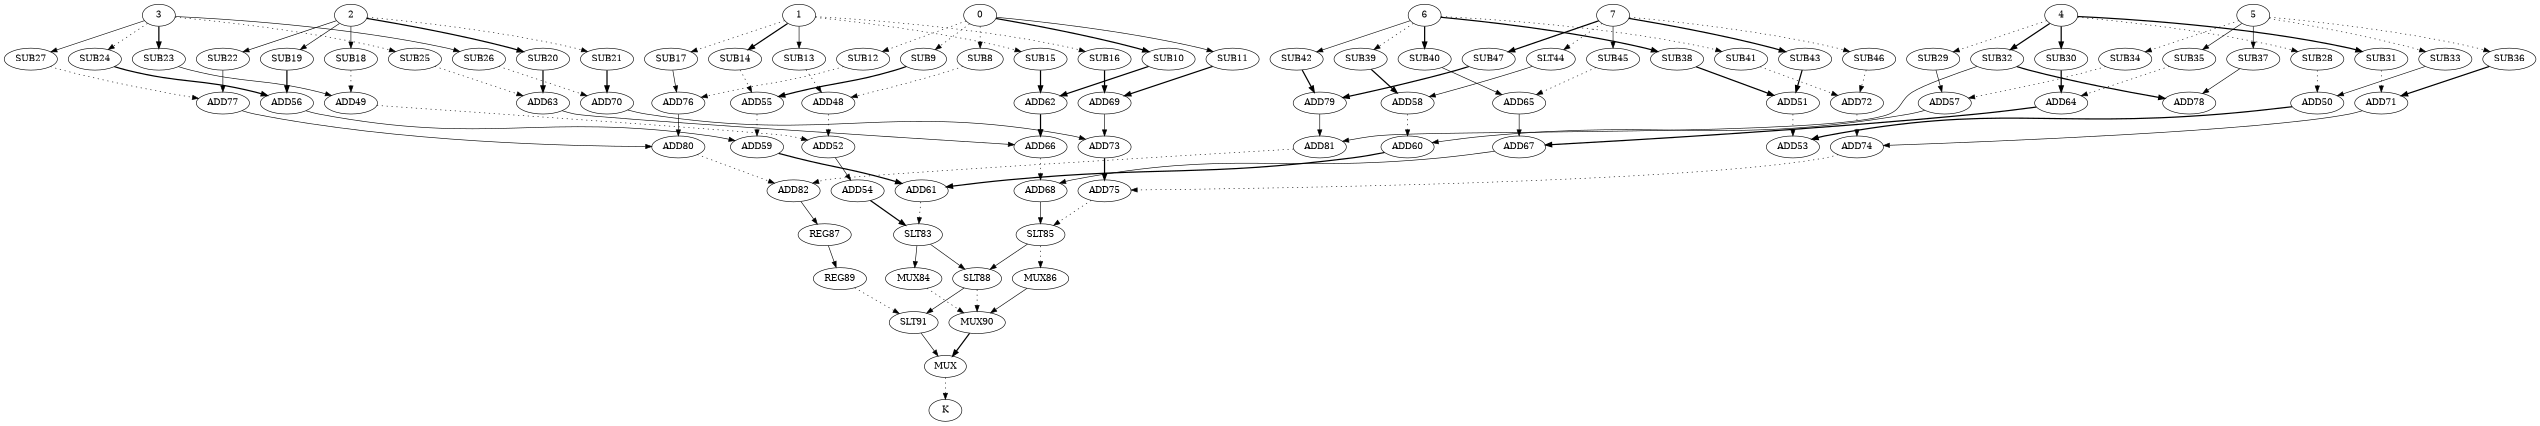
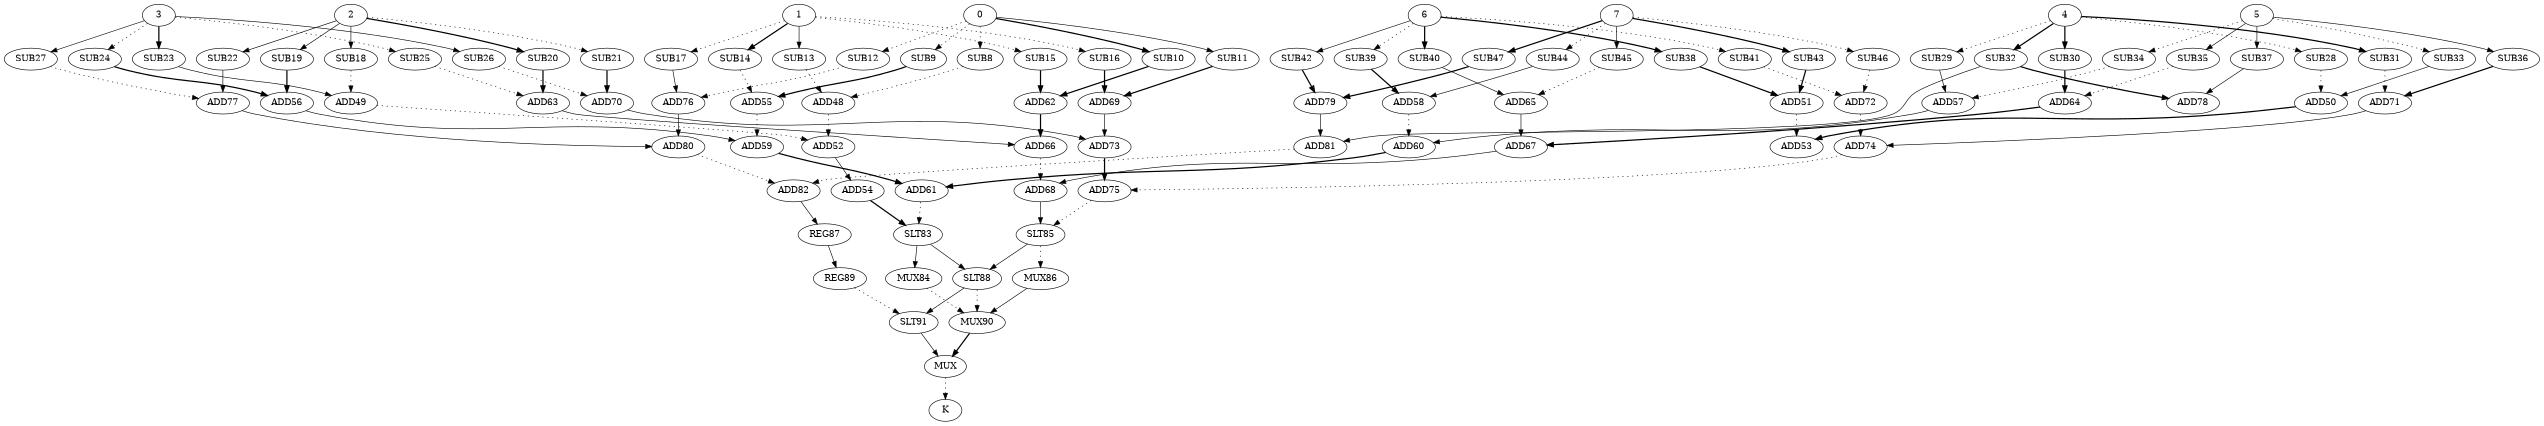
(2377, 30) -> (2381, 30)
(1551, 59) -> (1553, 59)
